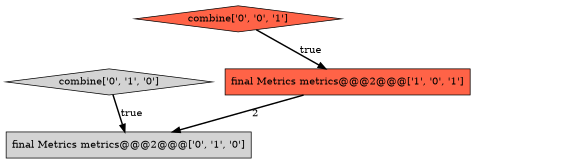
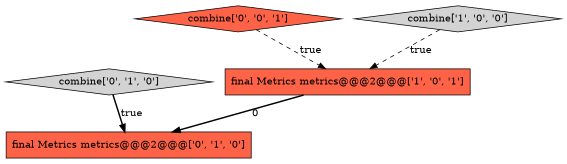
none -> (458, 19)
(288, 47) -> (288, 47)
(256, 113) -> (256, 113)
(129, 145) -> (129, 145)
